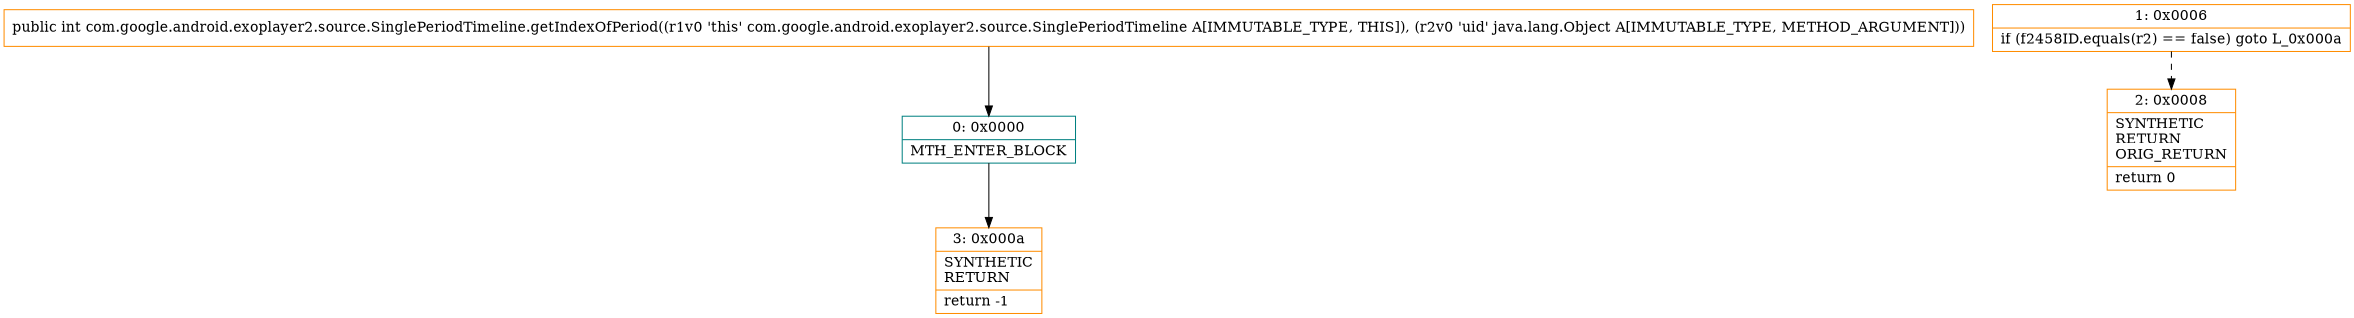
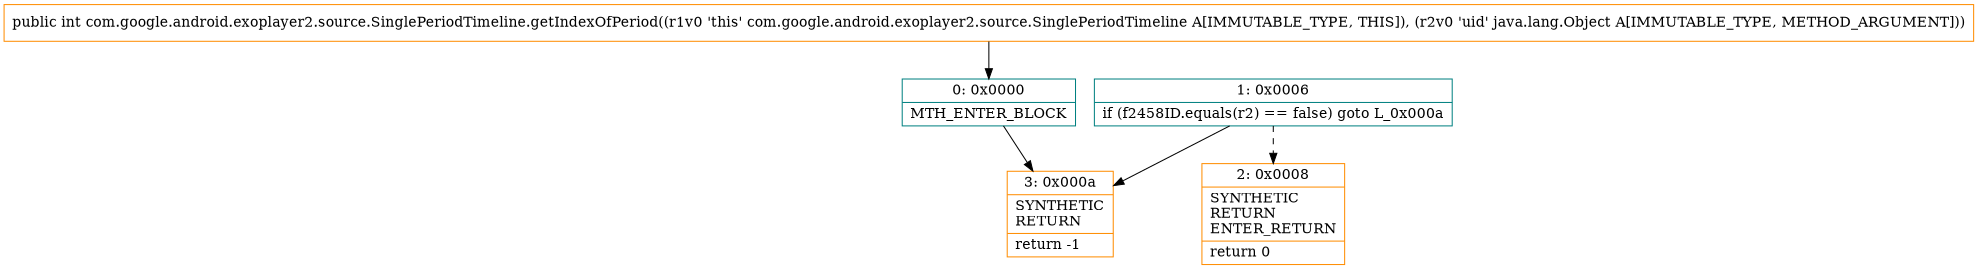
(2171, 28) -> (1273, 102)
none -> (1176, 153)
(2171, 154) -> (1273, 229)
